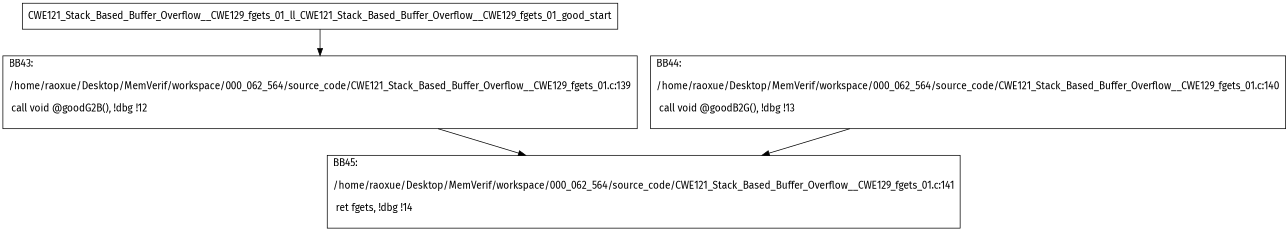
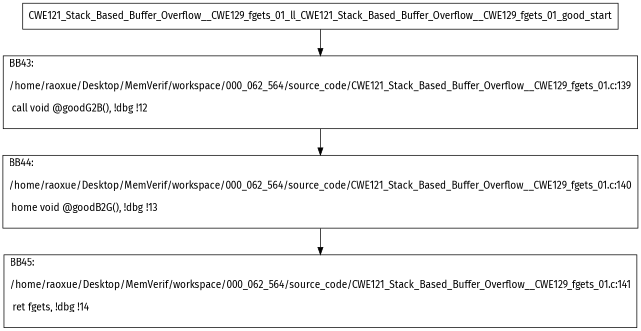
(726, 108) -> (83, 208)
(478, 141) -> (320, 138)
